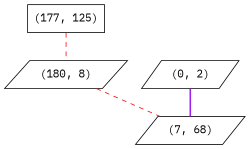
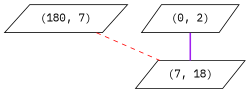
(66, 19) -> none
(66, 75) -> (66, 19)
(190, 130) -> (190, 75)
